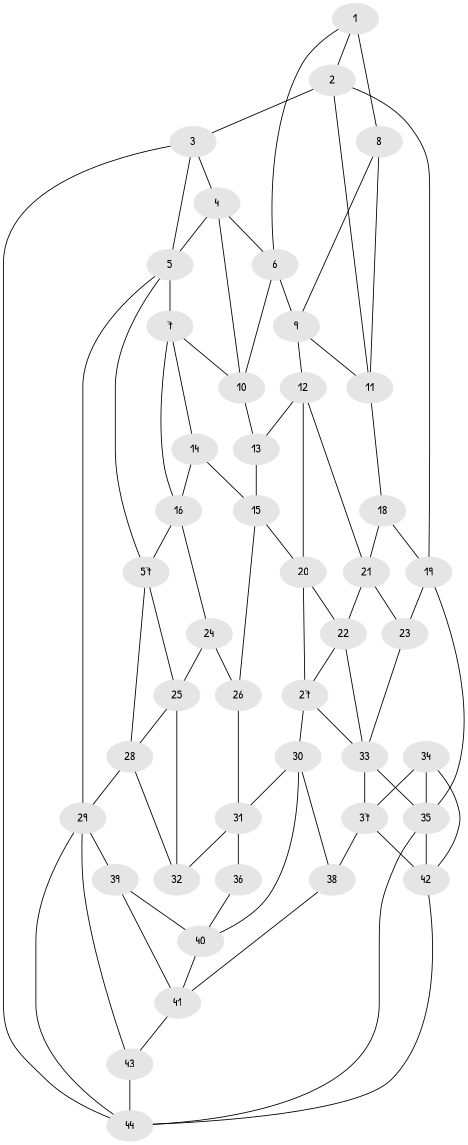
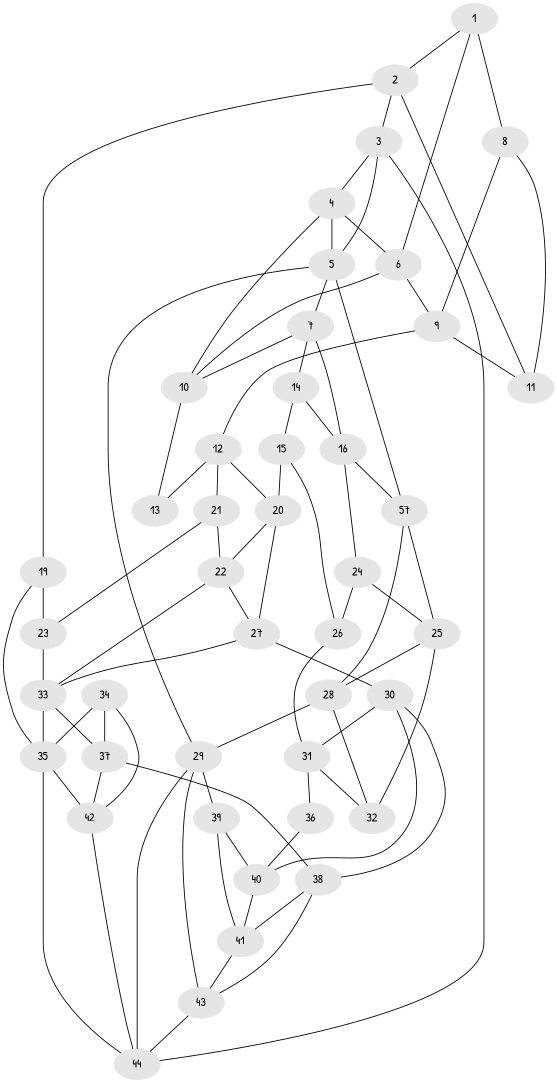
(256, 480) -> none
(383, 511) -> none
none -> (275, 953)
